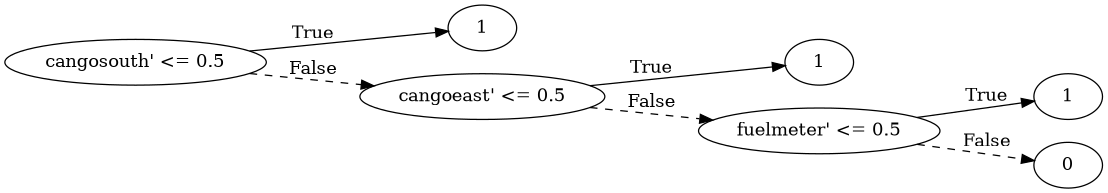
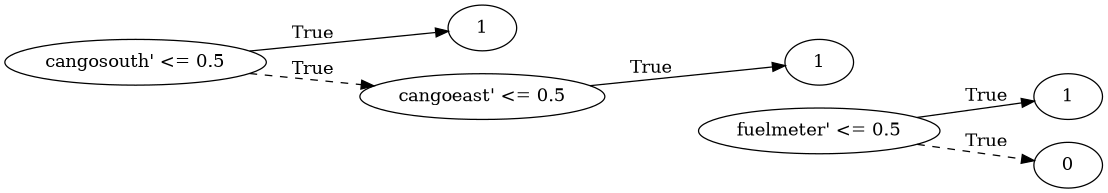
(313, 69) -> (313, 69)
(645, 113) -> none
(987, 142) -> (987, 142)
